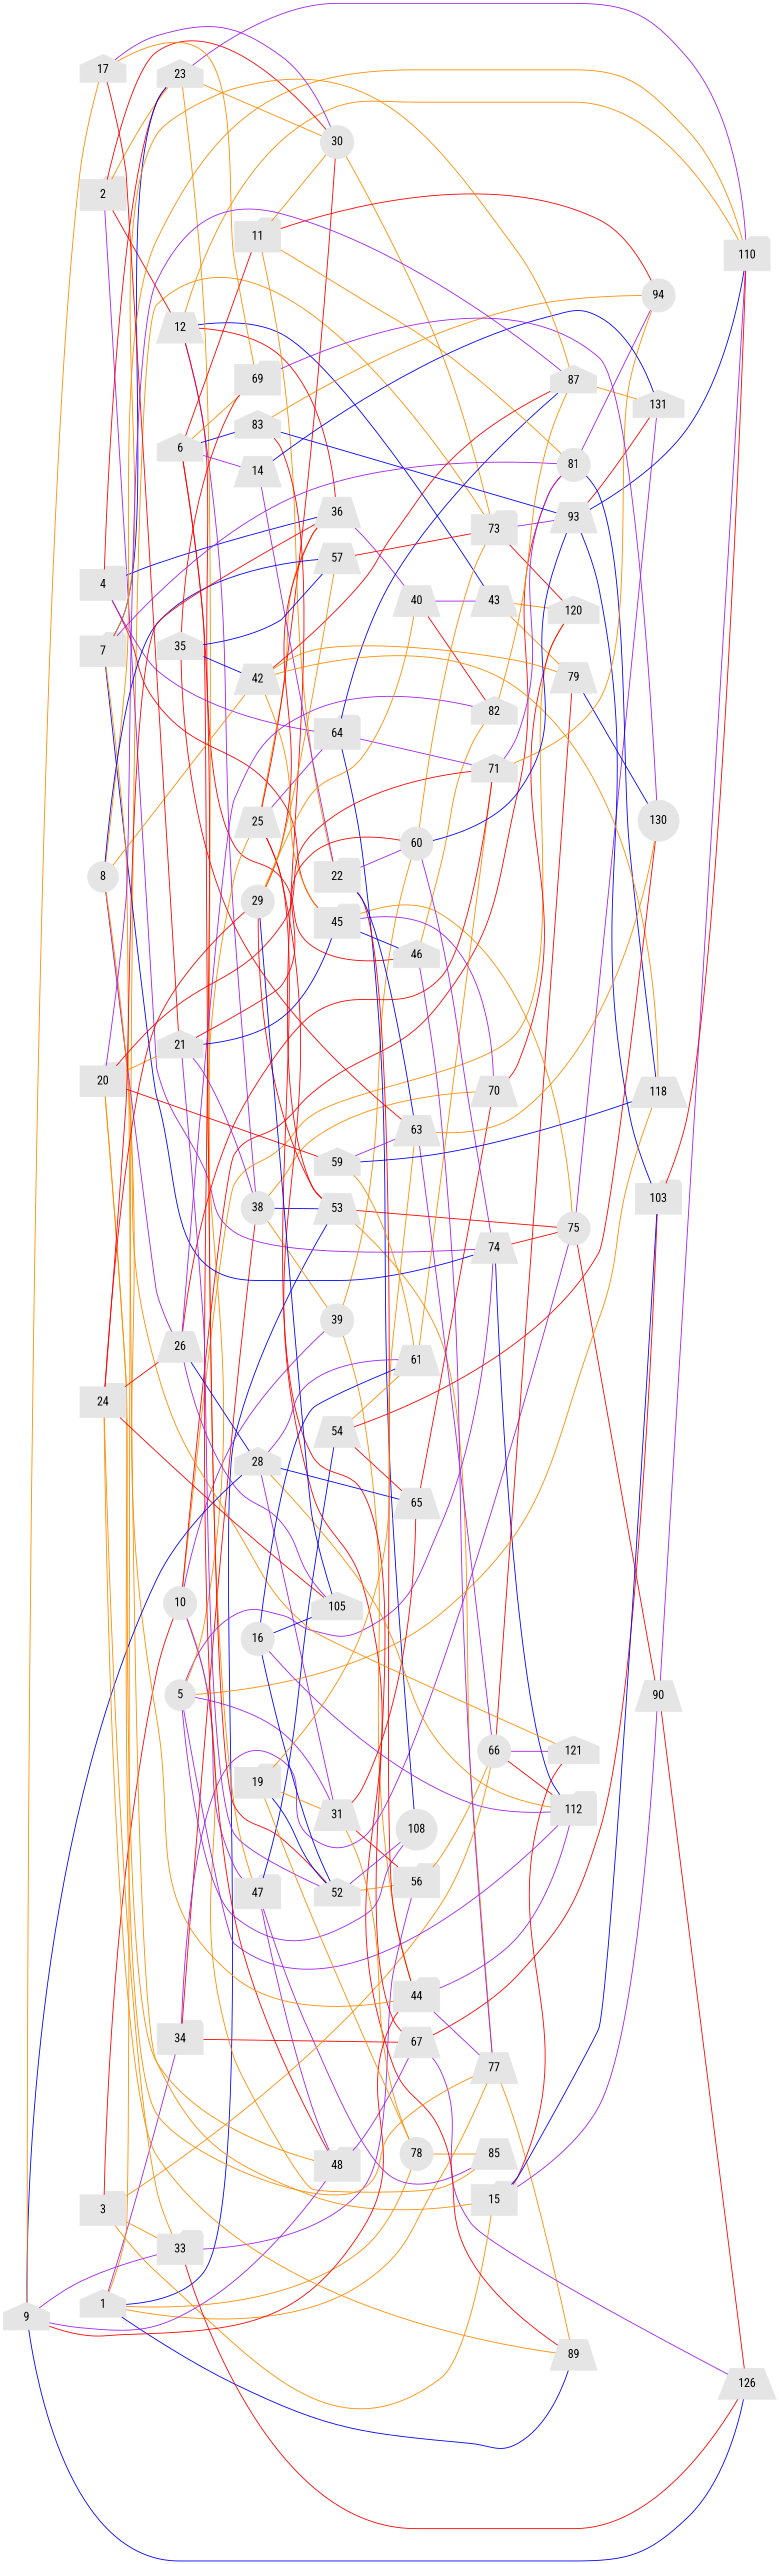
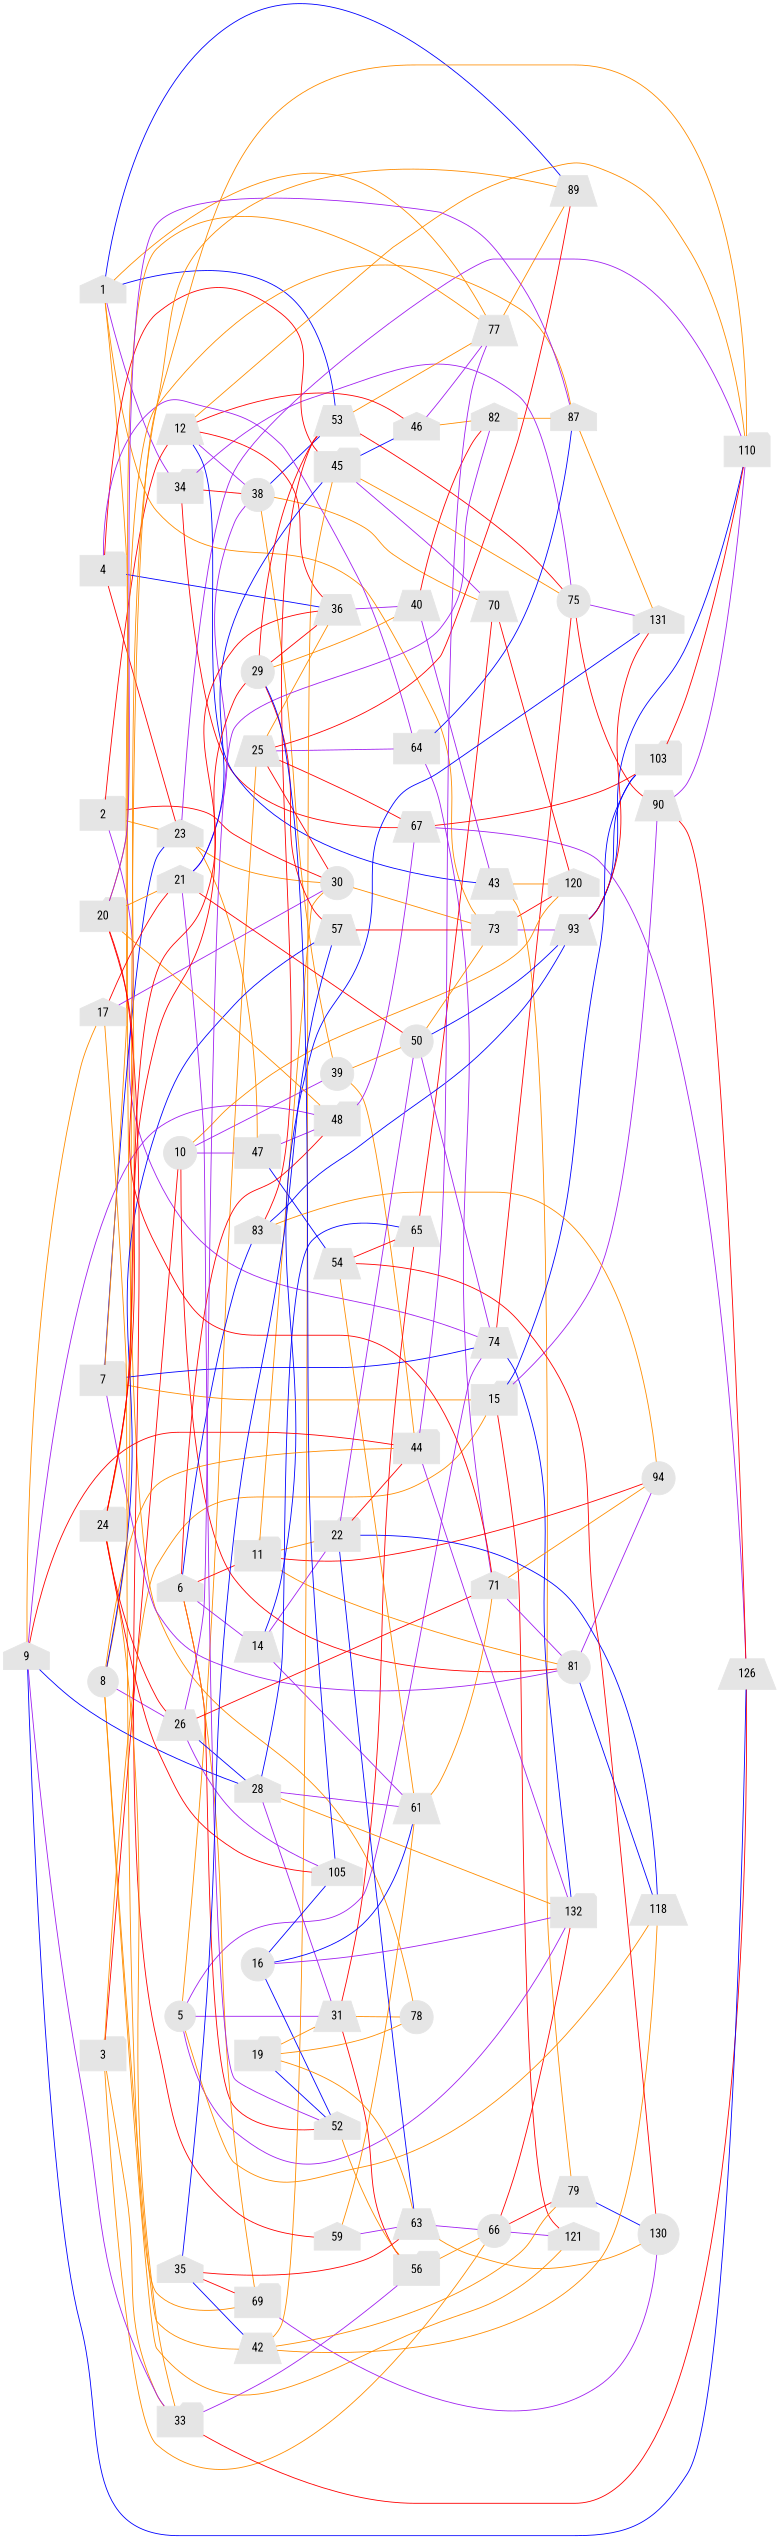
(404, 520) -> none
(312, 700) -> (291, 805)
(417, 844) -> (417, 1042)
(498, 1142) -> (588, 1624)
none -> (338, 1729)
(574, 1810) -> (574, 1912)
(417, 1830) -> none
(494, 2154) -> none
